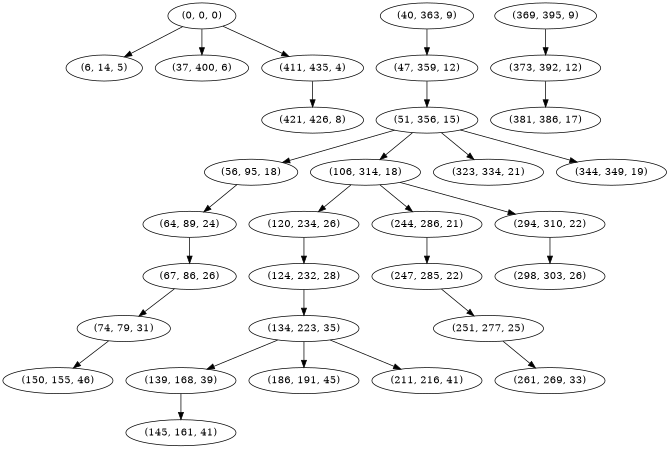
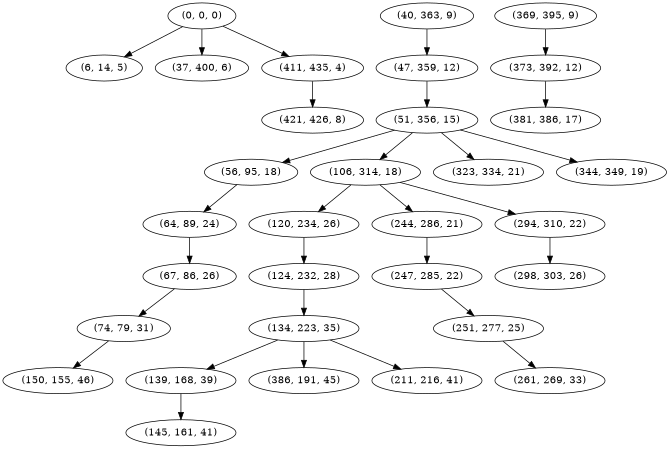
(304, 381) -> (304, 381)
